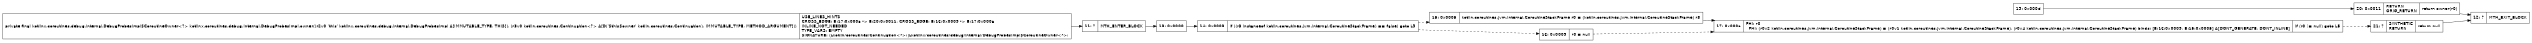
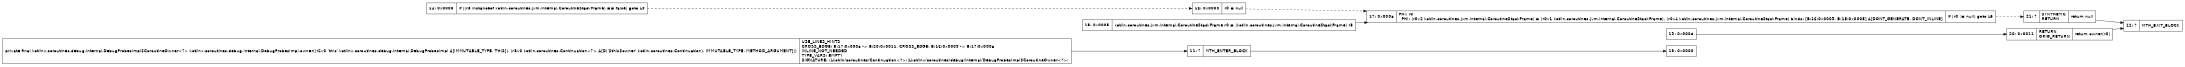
(1422, 22) -> none
(1190, 26) -> none
